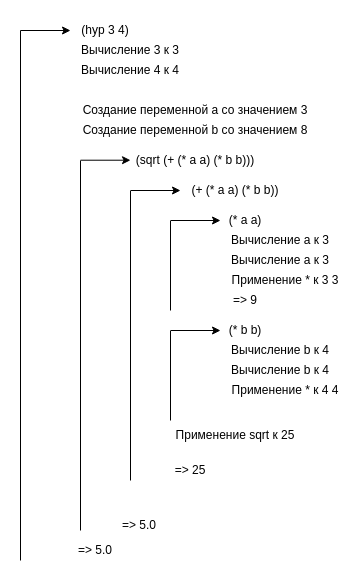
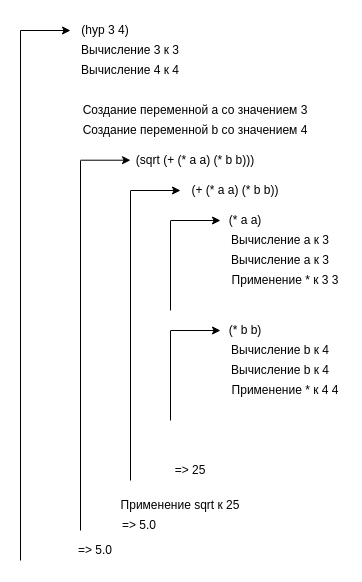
(196, 131) -> (196, 131)
(246, 301) -> none
(236, 436) -> (181, 506)
